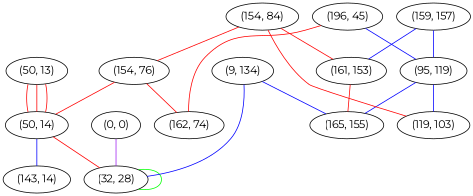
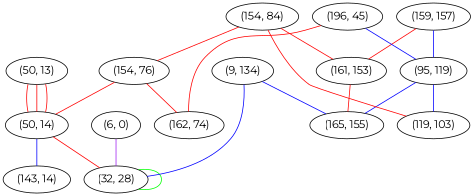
(396, 42) -> (396, 42)
(116, 125) -> (116, 125)
